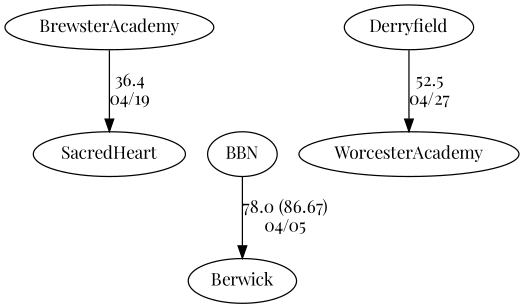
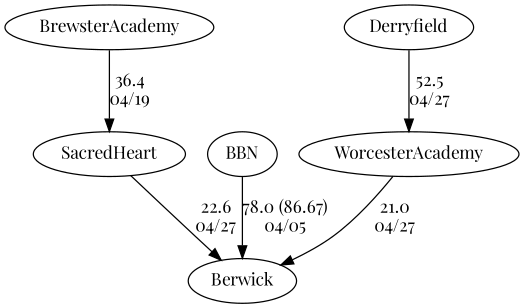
none -> (171, 214)
none -> (348, 224)
